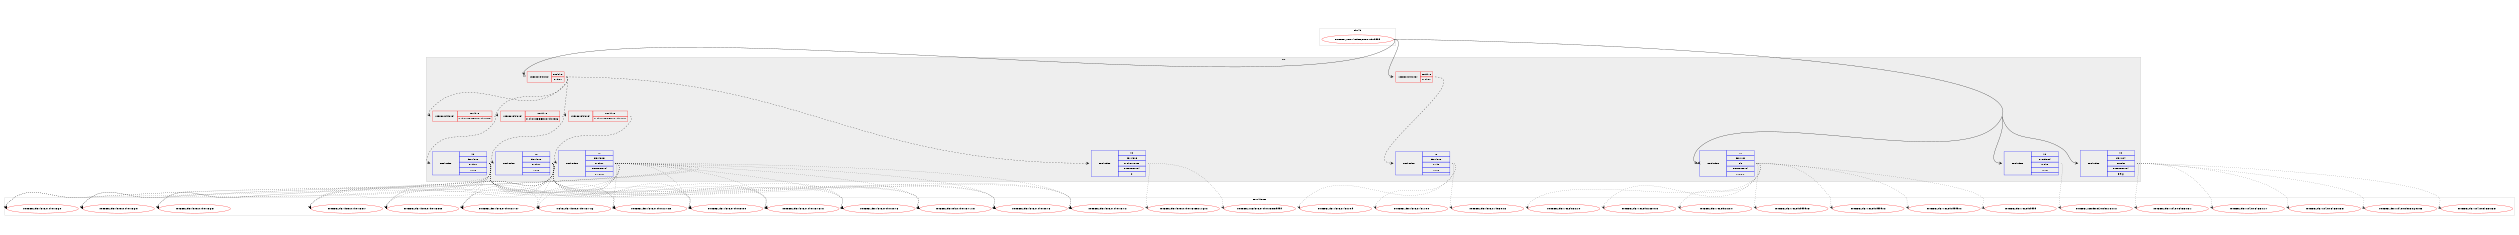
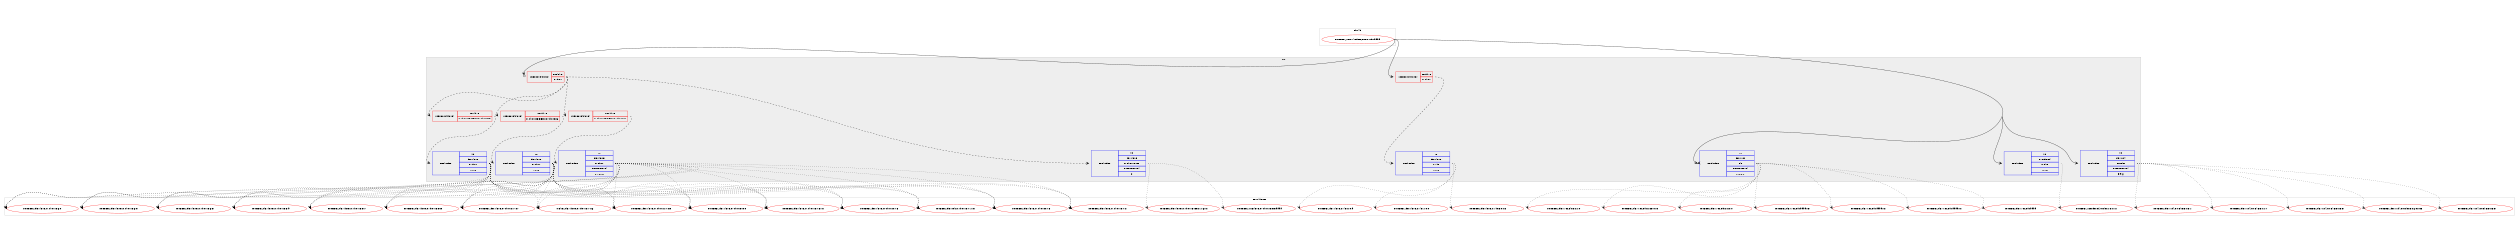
none -> (271, 209)
